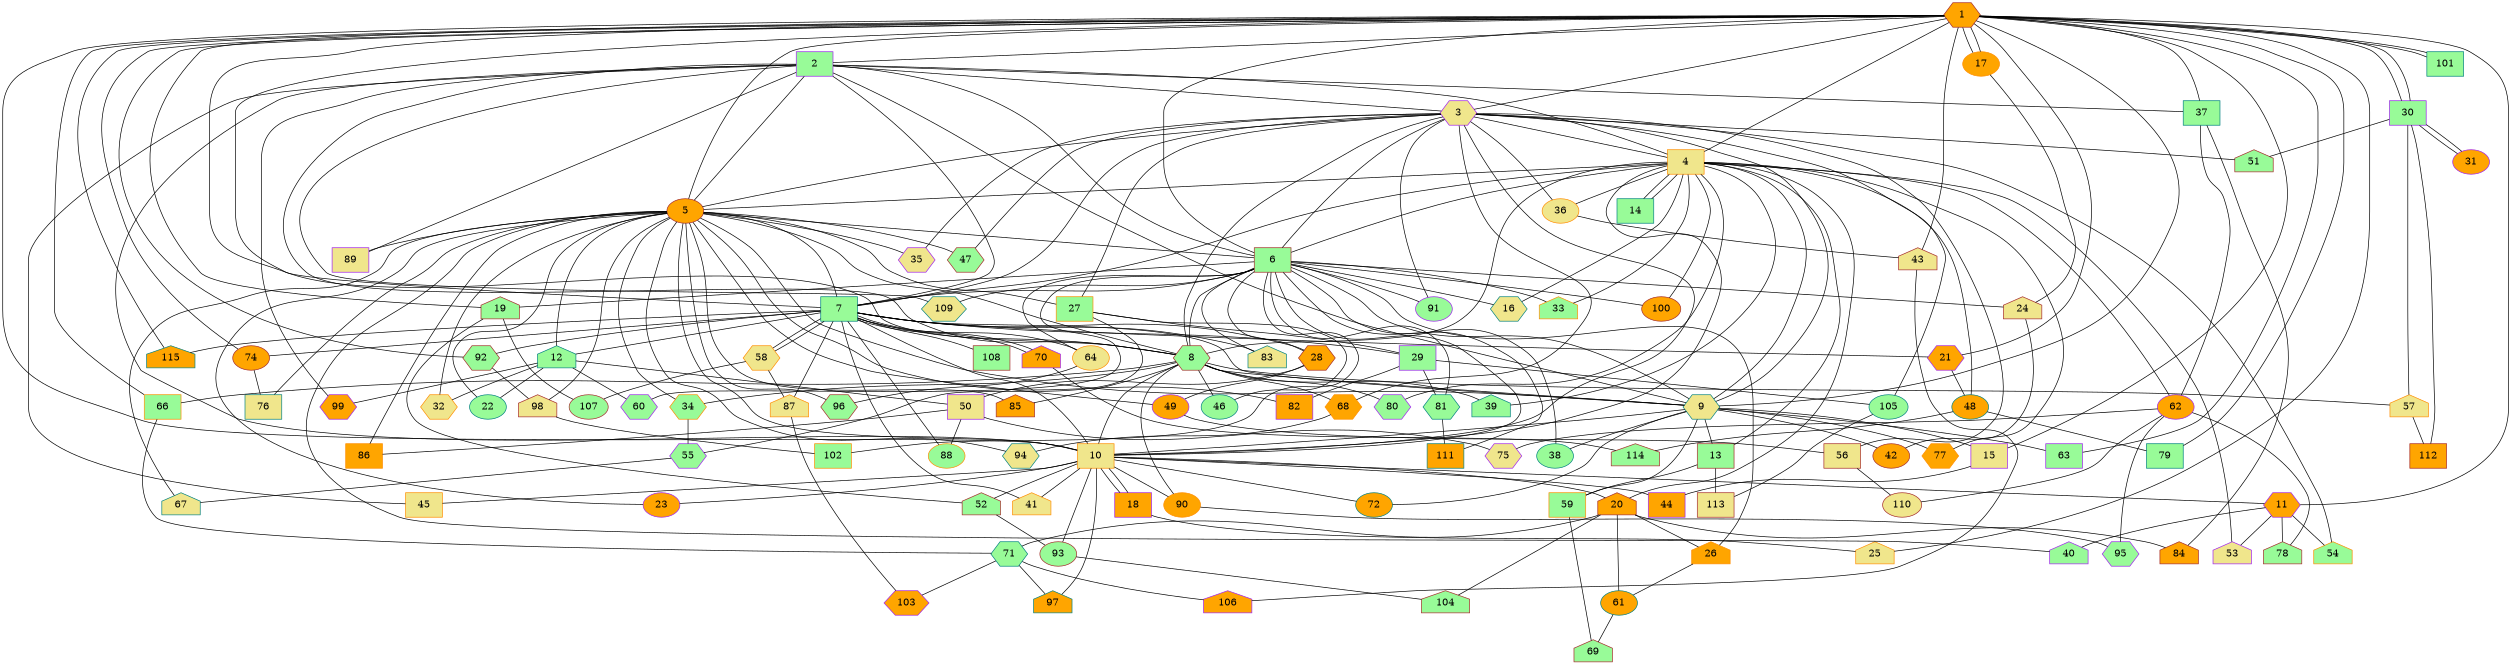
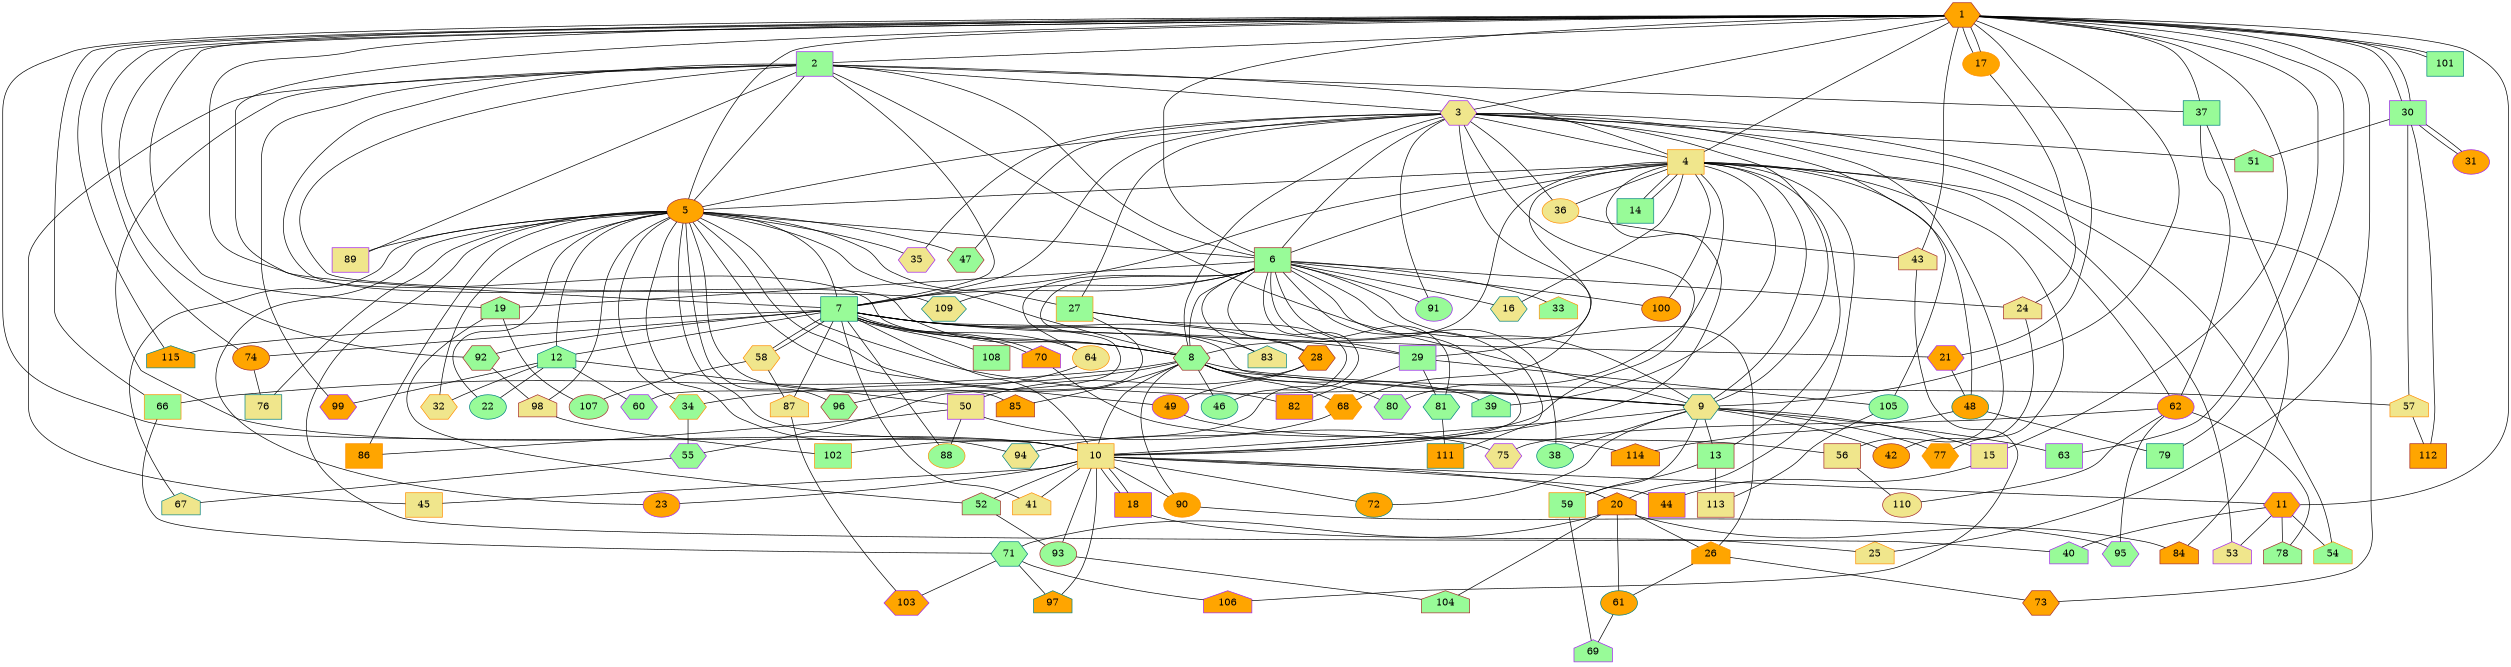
(1654, 257) -> (1566, 266)
(1635, 456) -> (1635, 456)
none -> (2041, 603)
(1593, 652) -> (1593, 652)
